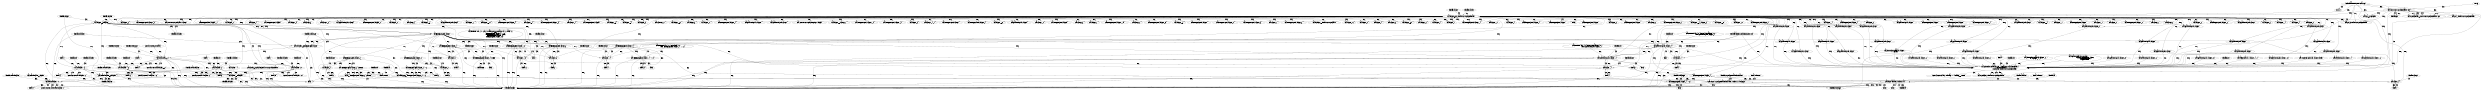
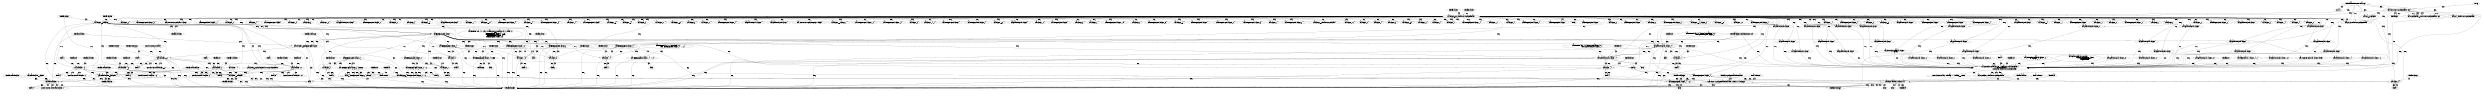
(660, 23) -> (660, 23)
(1324, 23) -> (1324, 23)
none -> (1885, 23)
(163, 58) -> (163, 58)
(643, 68) -> none
none -> (117, 71)
